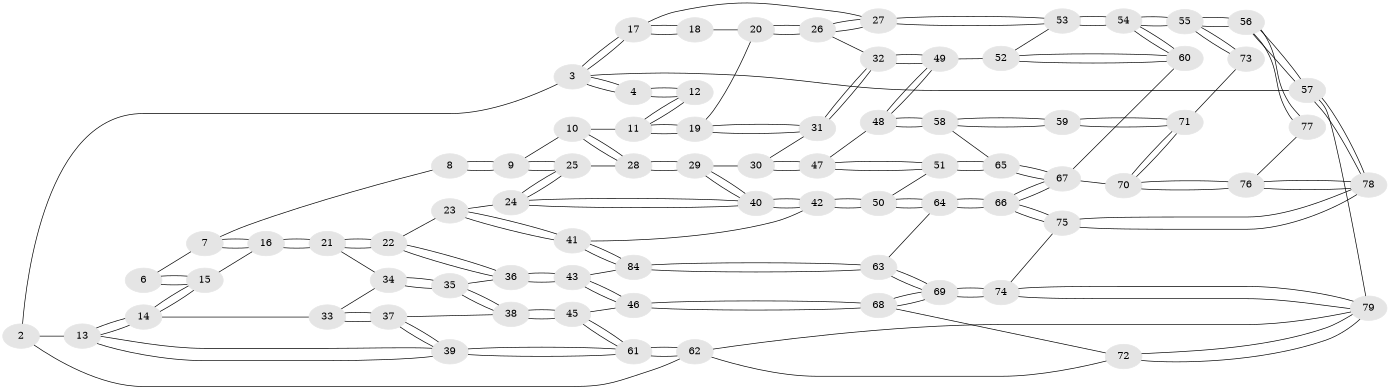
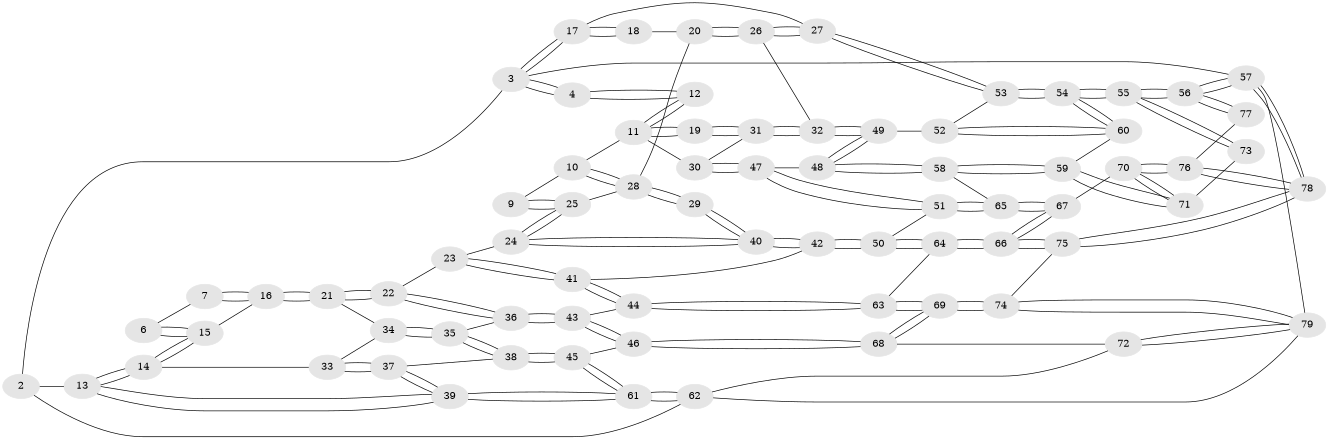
(731, 82) -> (673, 86)
(1131, 111) -> (1093, 150)
(450, 166) -> none
(726, 166) -> (664, 150)
(634, 267) -> (634, 306)
